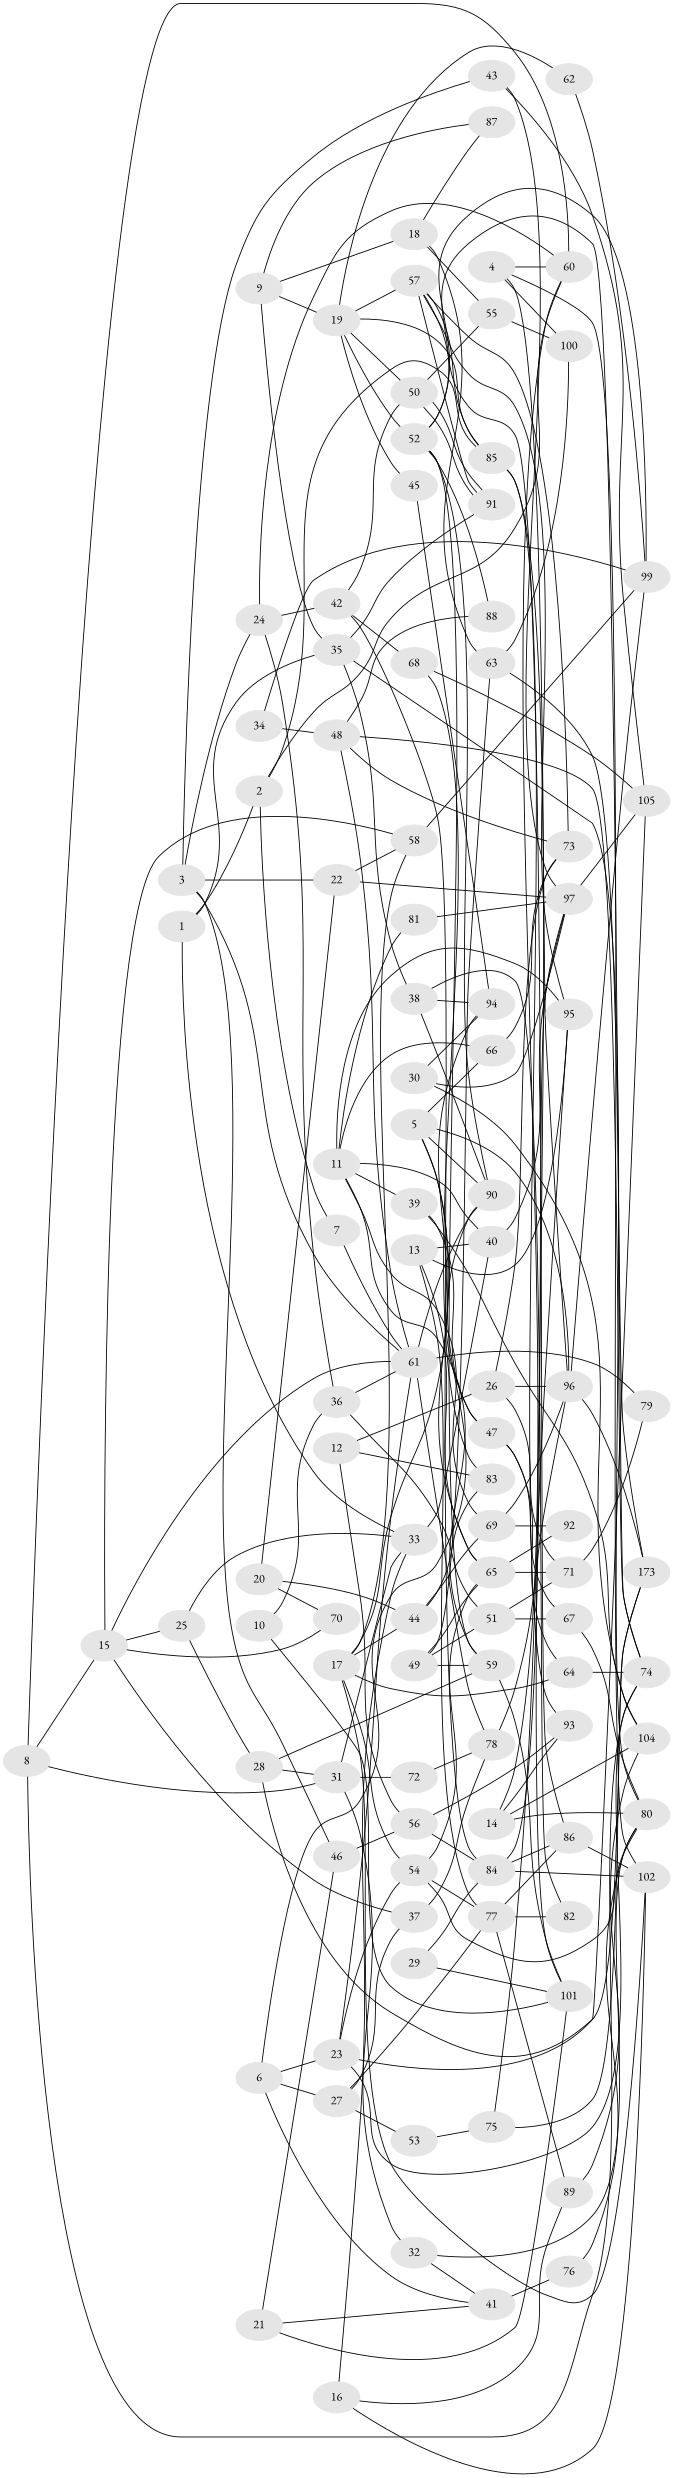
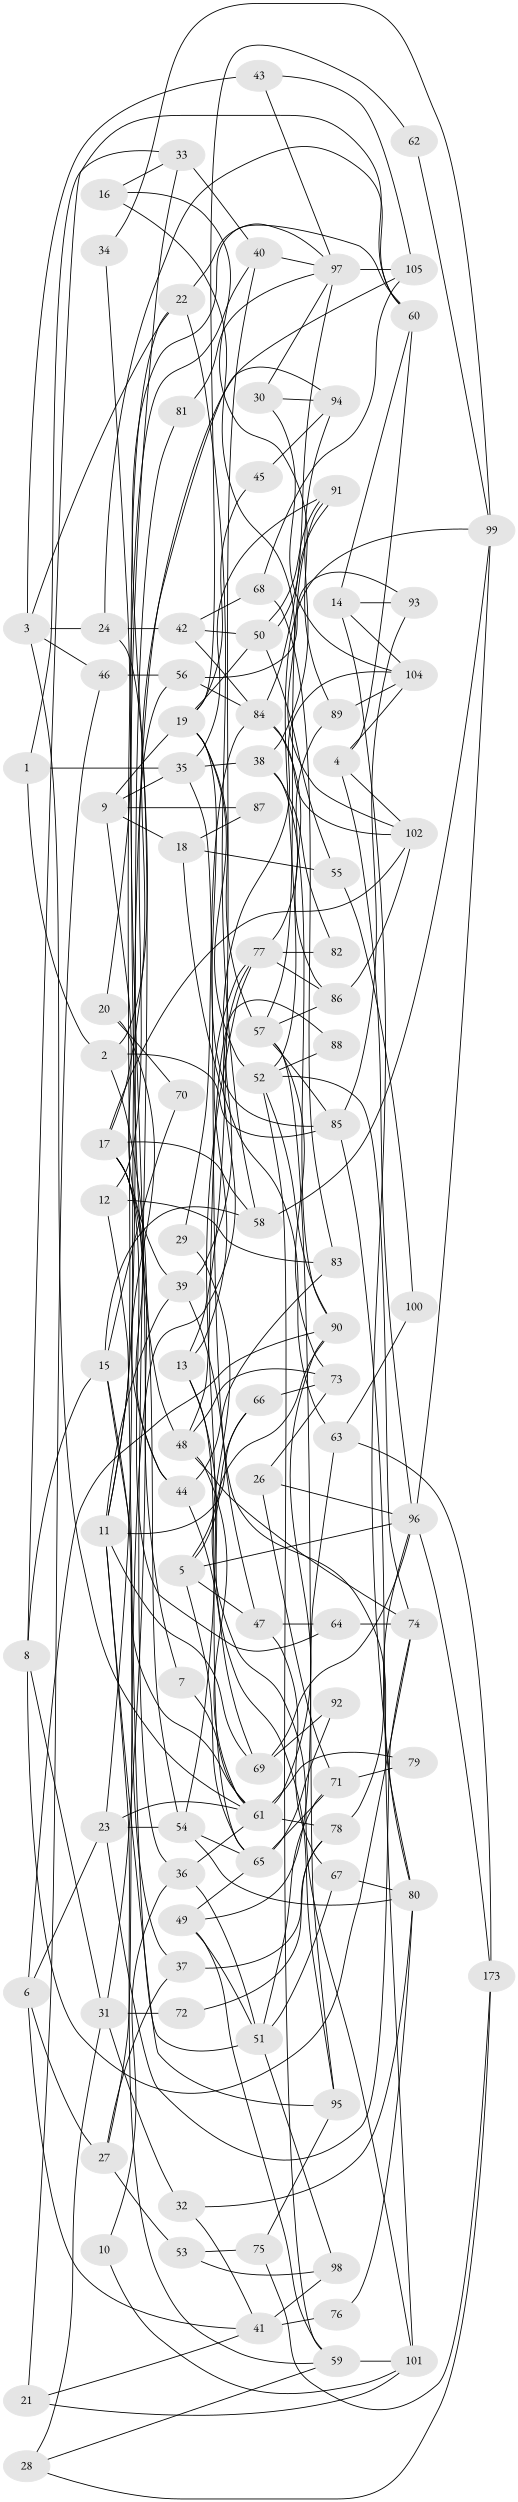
(530, 306) -> (372, 725)
none -> (123, 949)
(414, 1417) -> (134, 1668)
(182, 1626) -> none
none -> (337, 2268)
